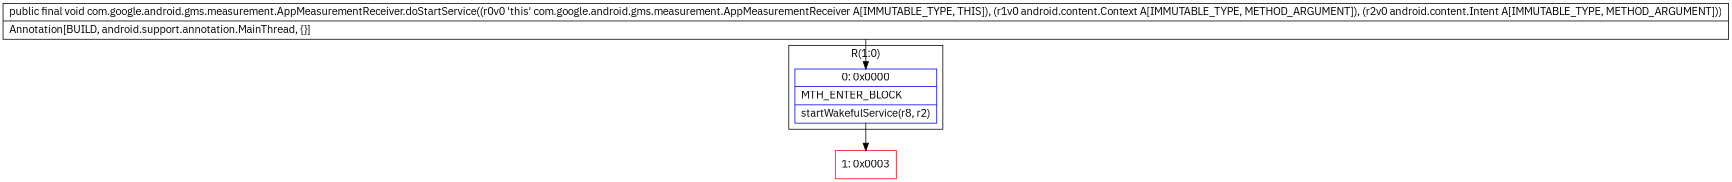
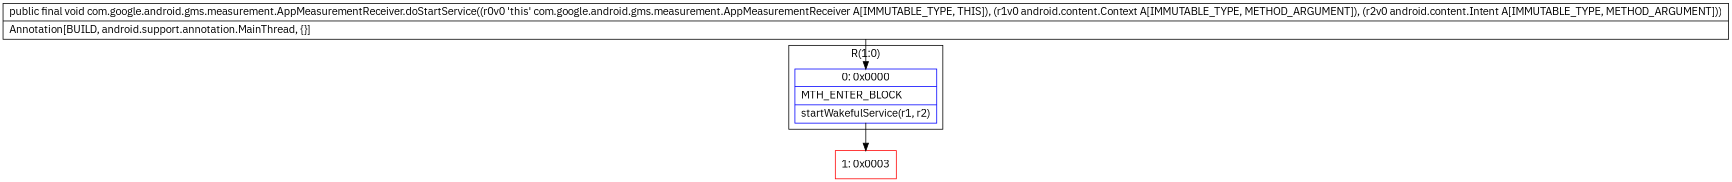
(866, 114) -> (866, 114)
